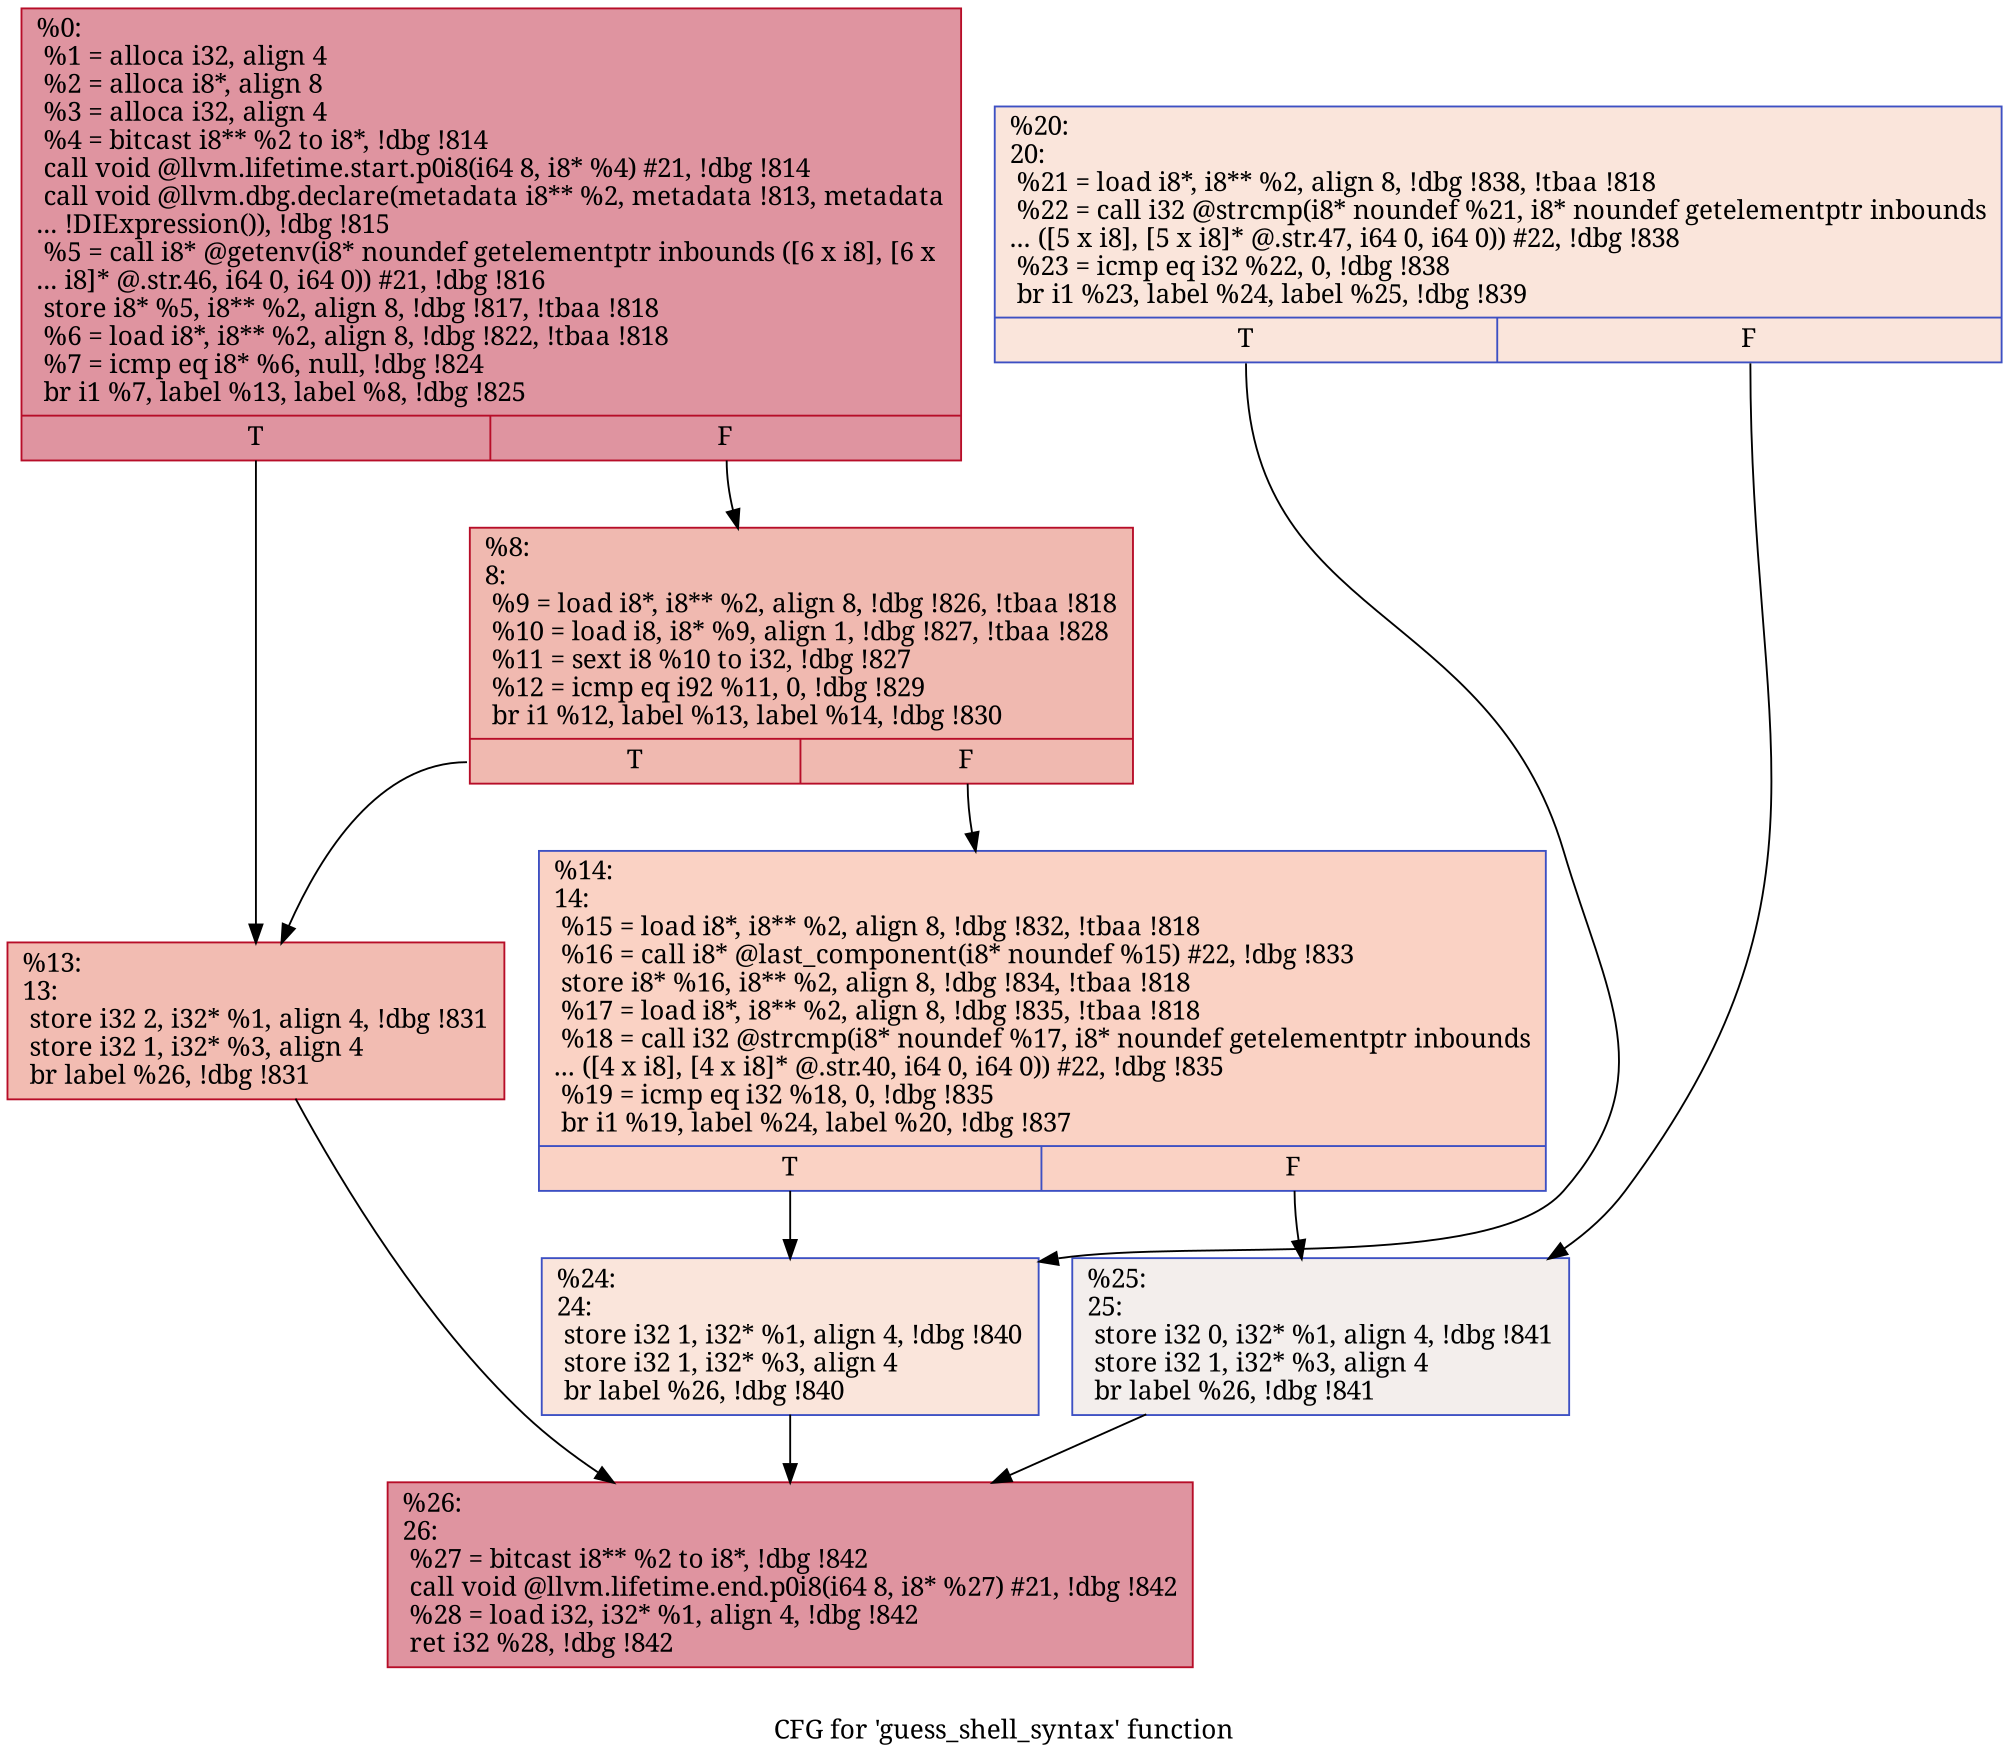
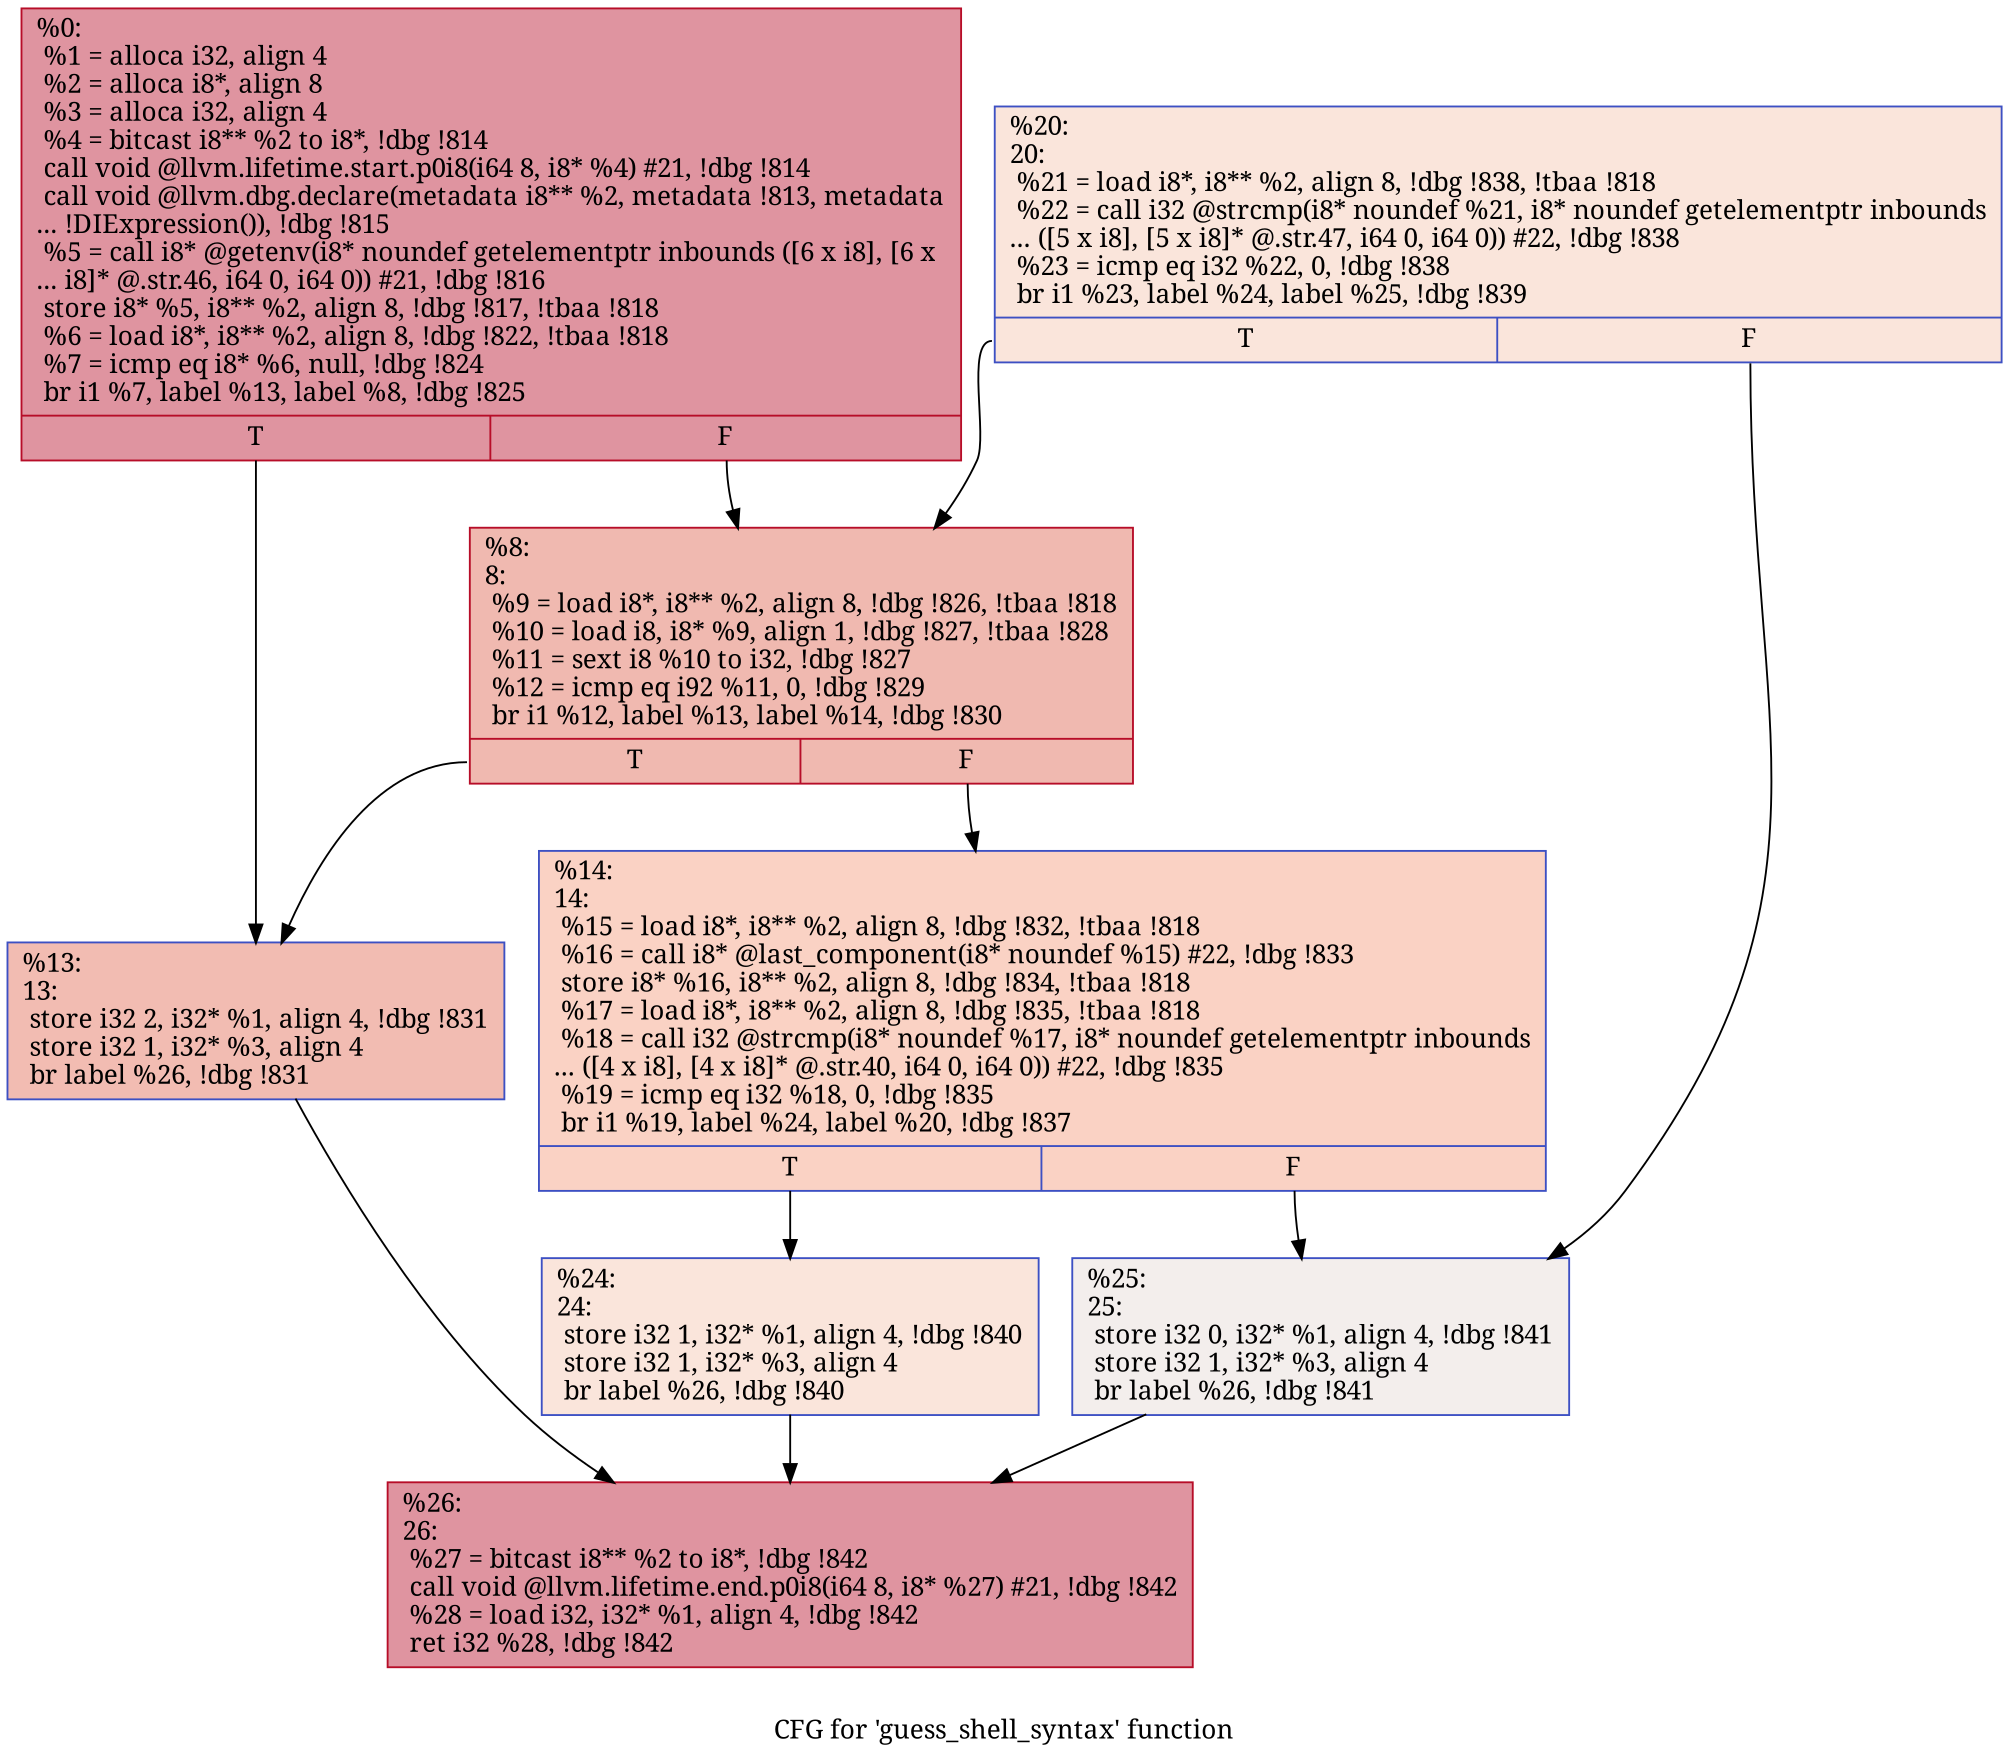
(1606, 984) -> (980, 429)
(256, 1021) -> (256, 1021)
